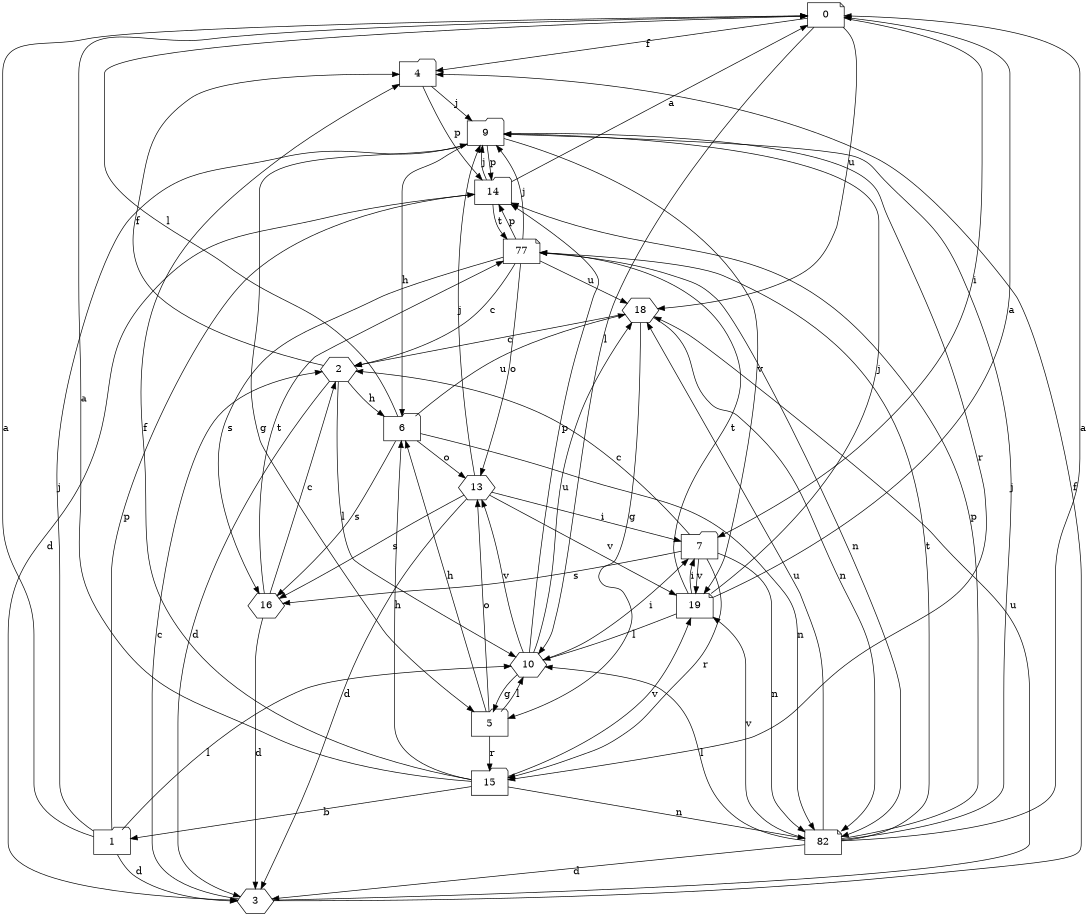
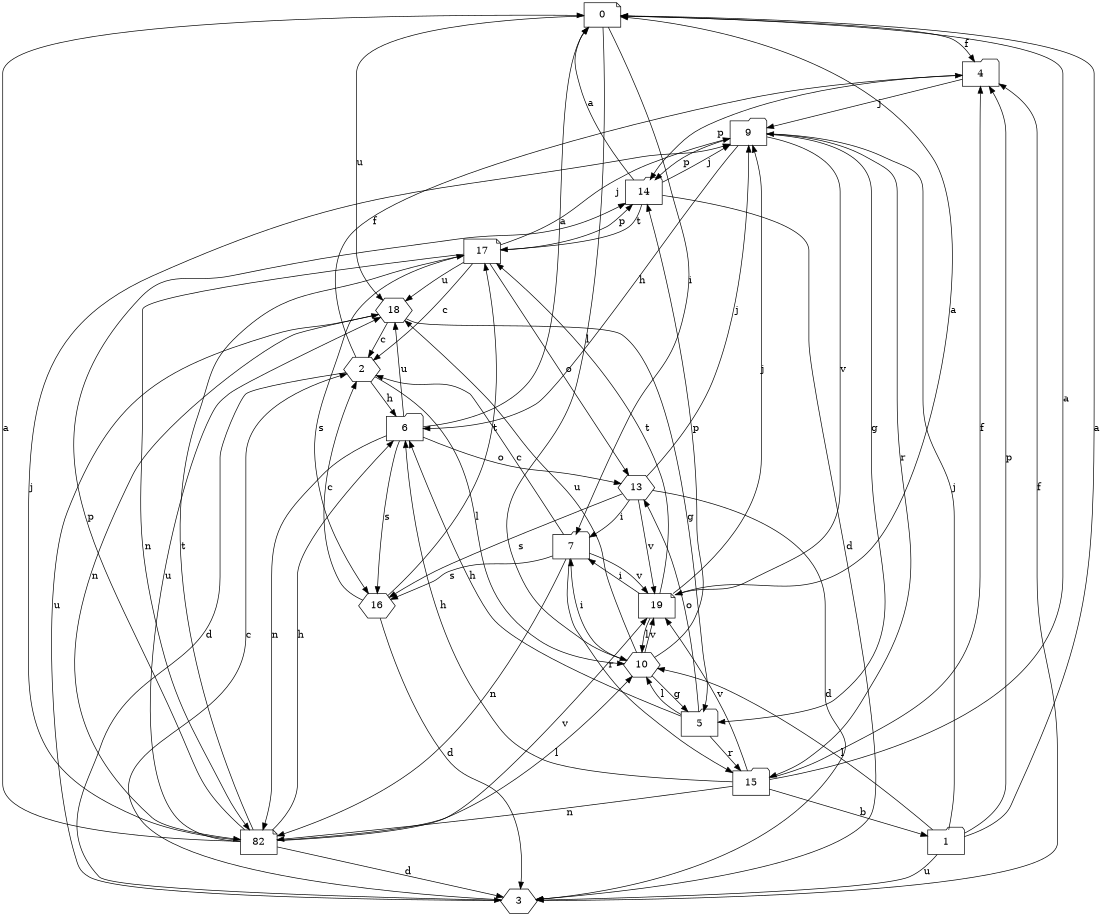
(168, 222) -> (563, 222)
(522, 251) -> (482, 251)
(157, 425) -> (1006, 471)
(503, 576) -> (648, 639)
none -> (297, 626)
(139, 872) -> (927, 872)
